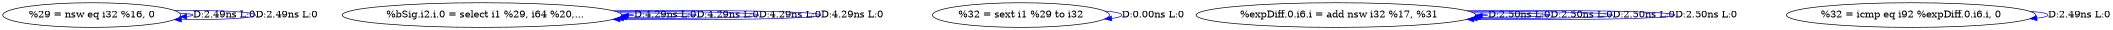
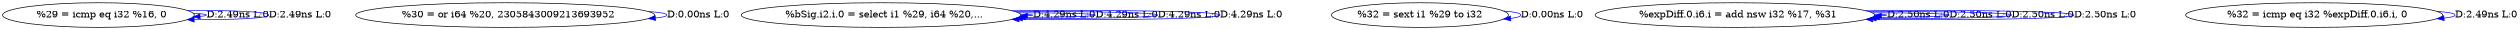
(92, 15) -> (98, 15)
none -> (505, 15)
(1911, 15) -> (2314, 15)
